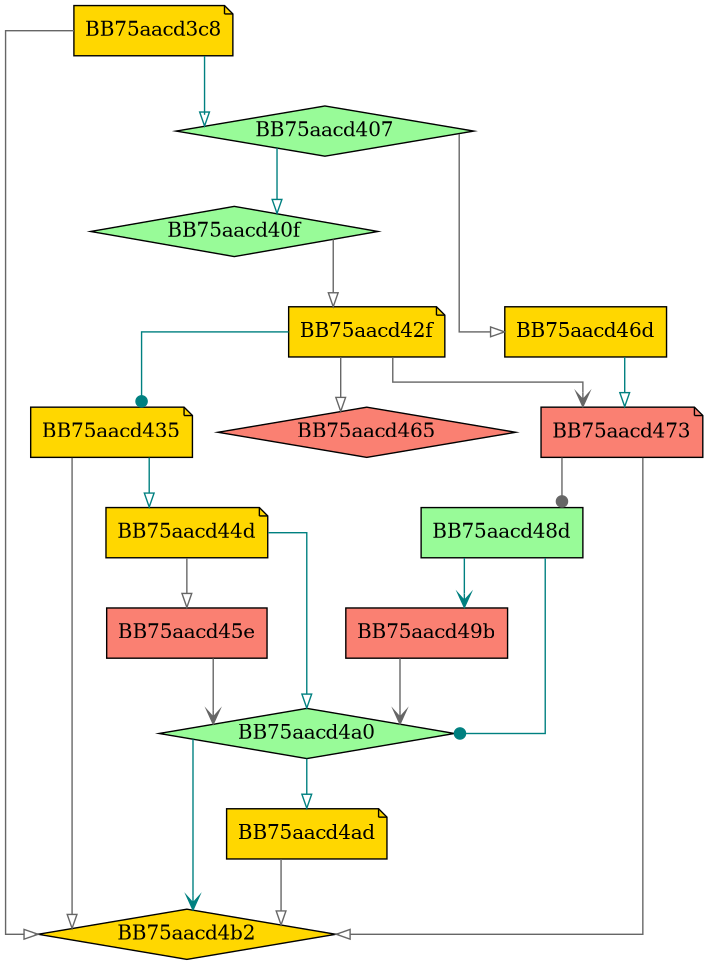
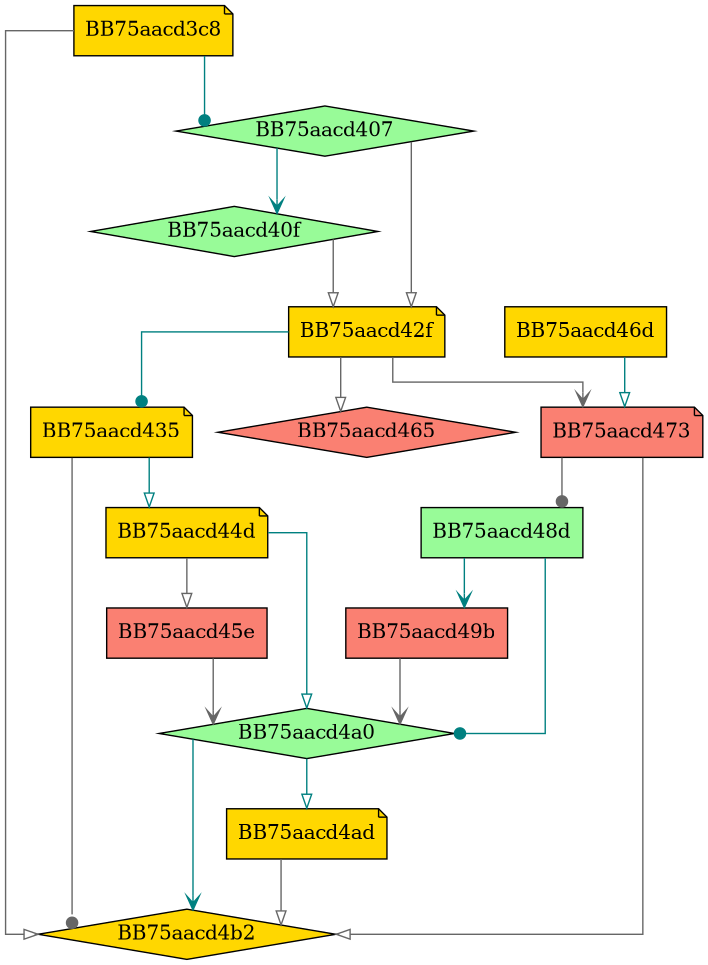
(205, 85) -> (205, 85)
(277, 174) -> (277, 174)
(459, 249) -> (411, 217)
(72, 686) -> (72, 686)
